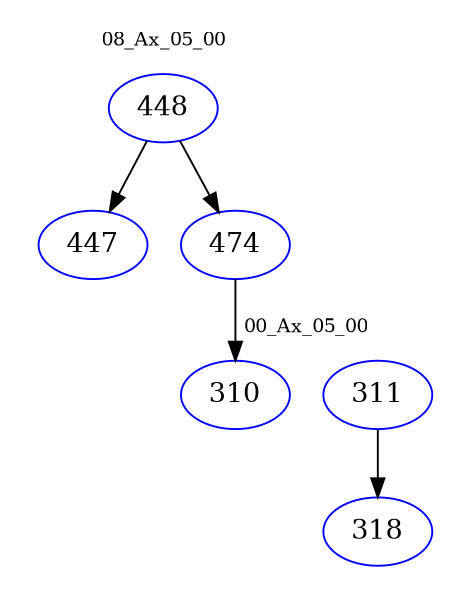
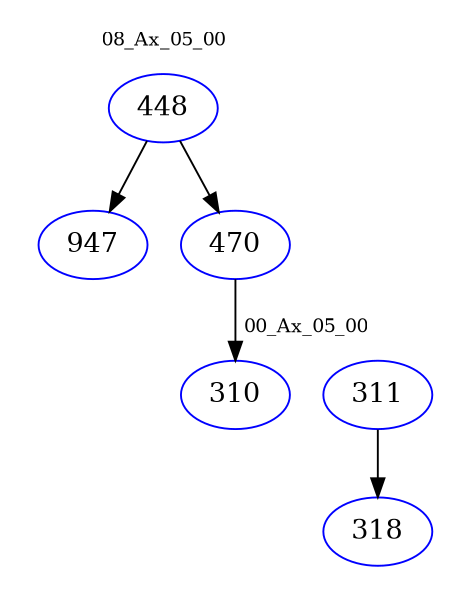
(93, 245) -> (93, 245)
(235, 245) -> (235, 245)
